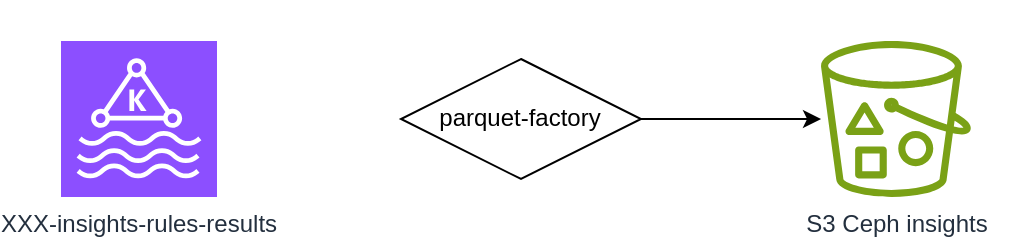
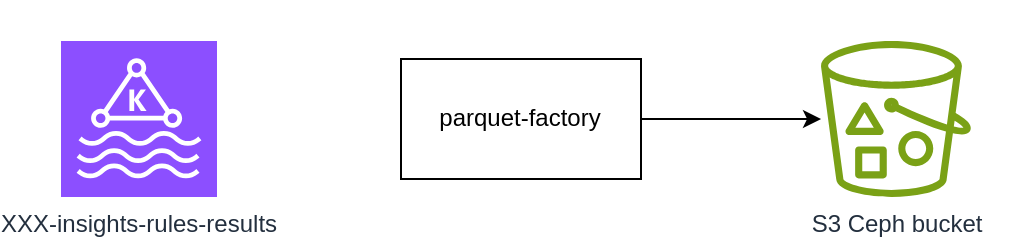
(521, 119) -> (521, 119)
(898, 225) -> (898, 225)
